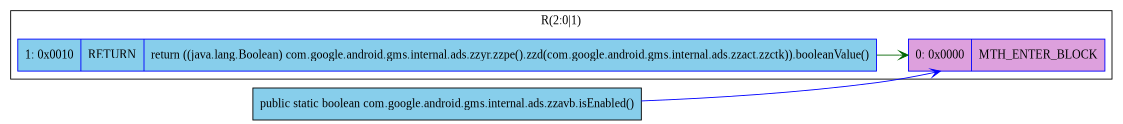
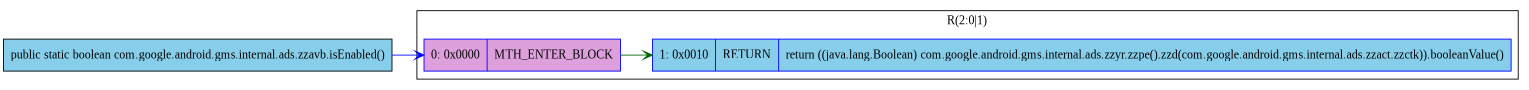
(888, 55) -> (632, 55)
